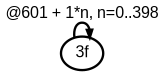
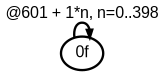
(82, 53) -> (82, 53)
